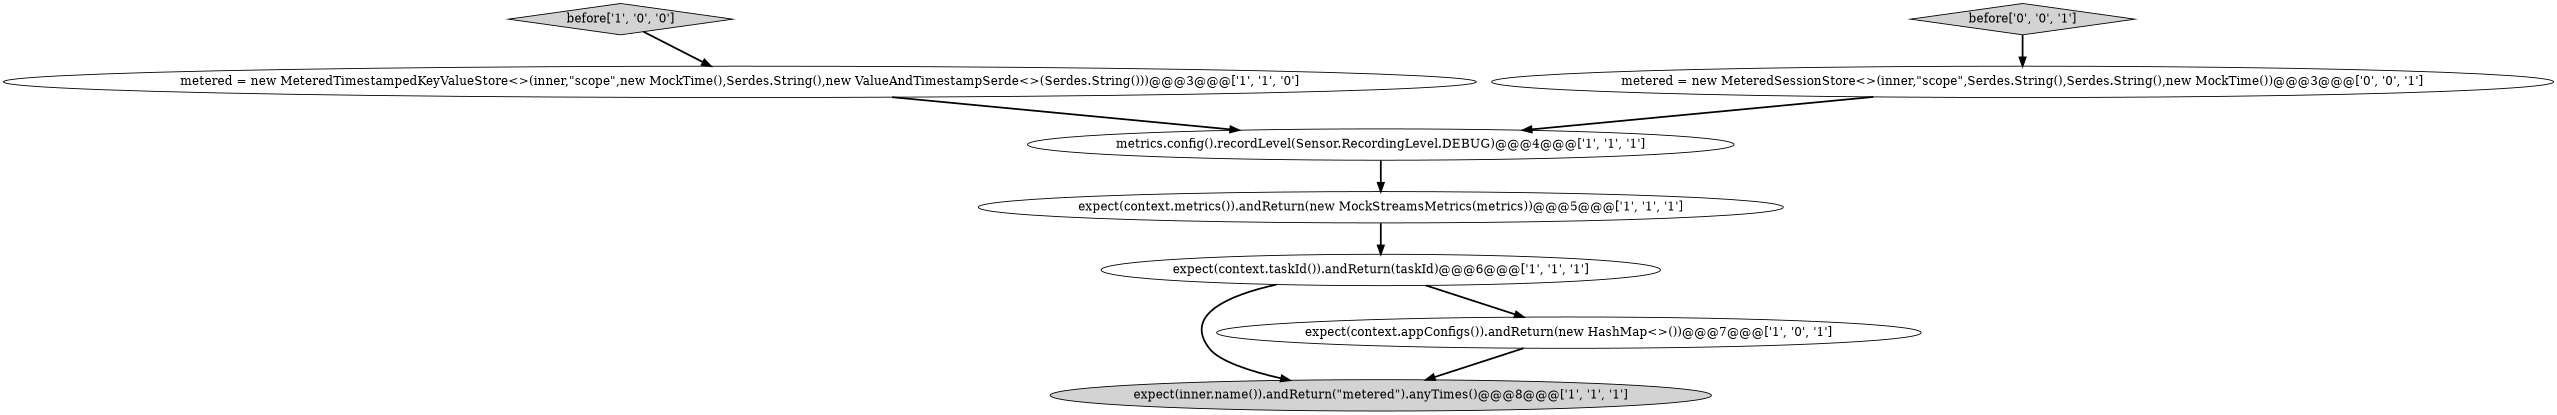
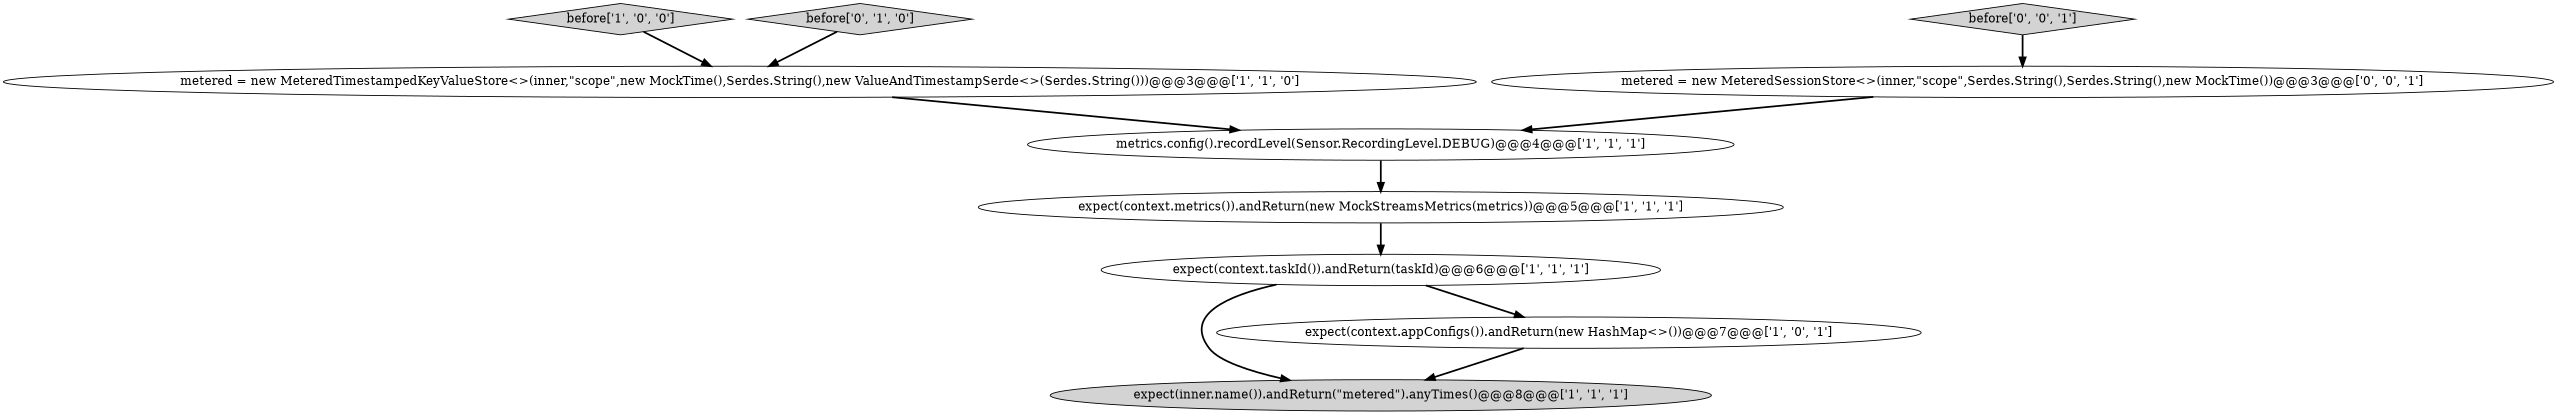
none -> (860, 19)
